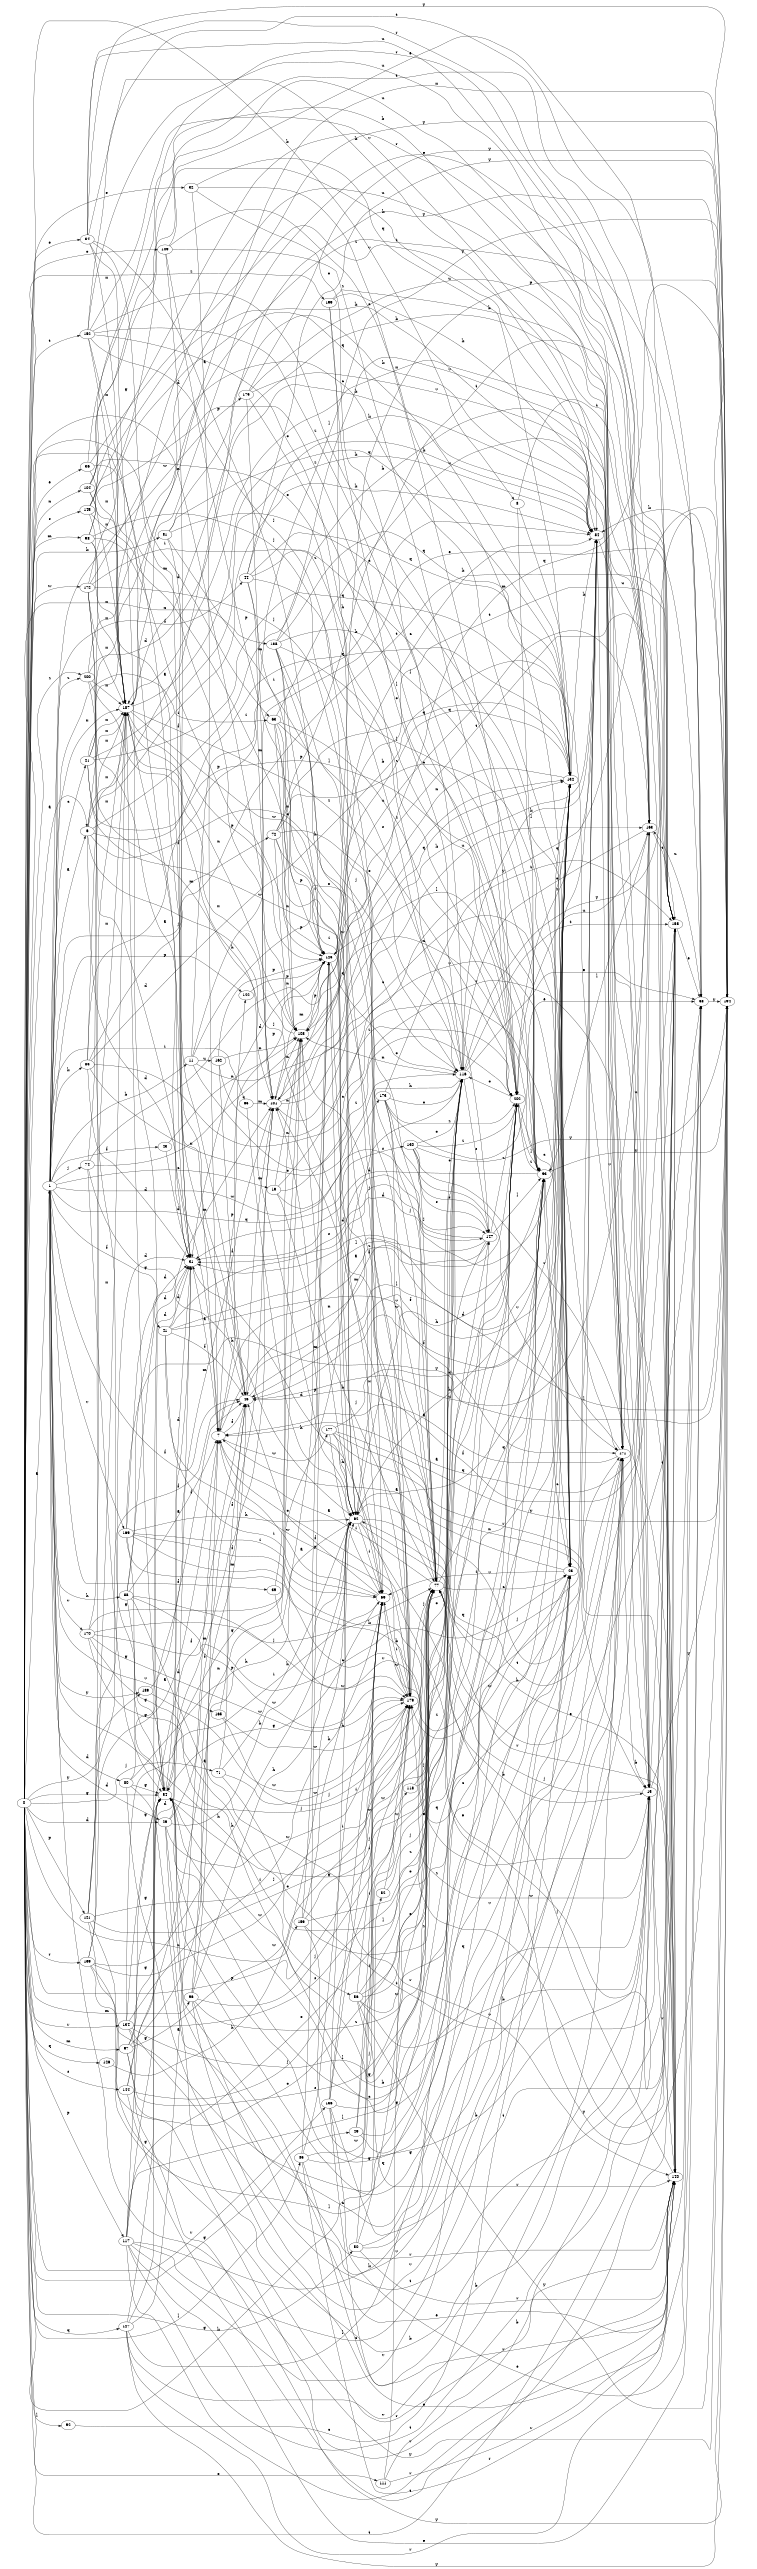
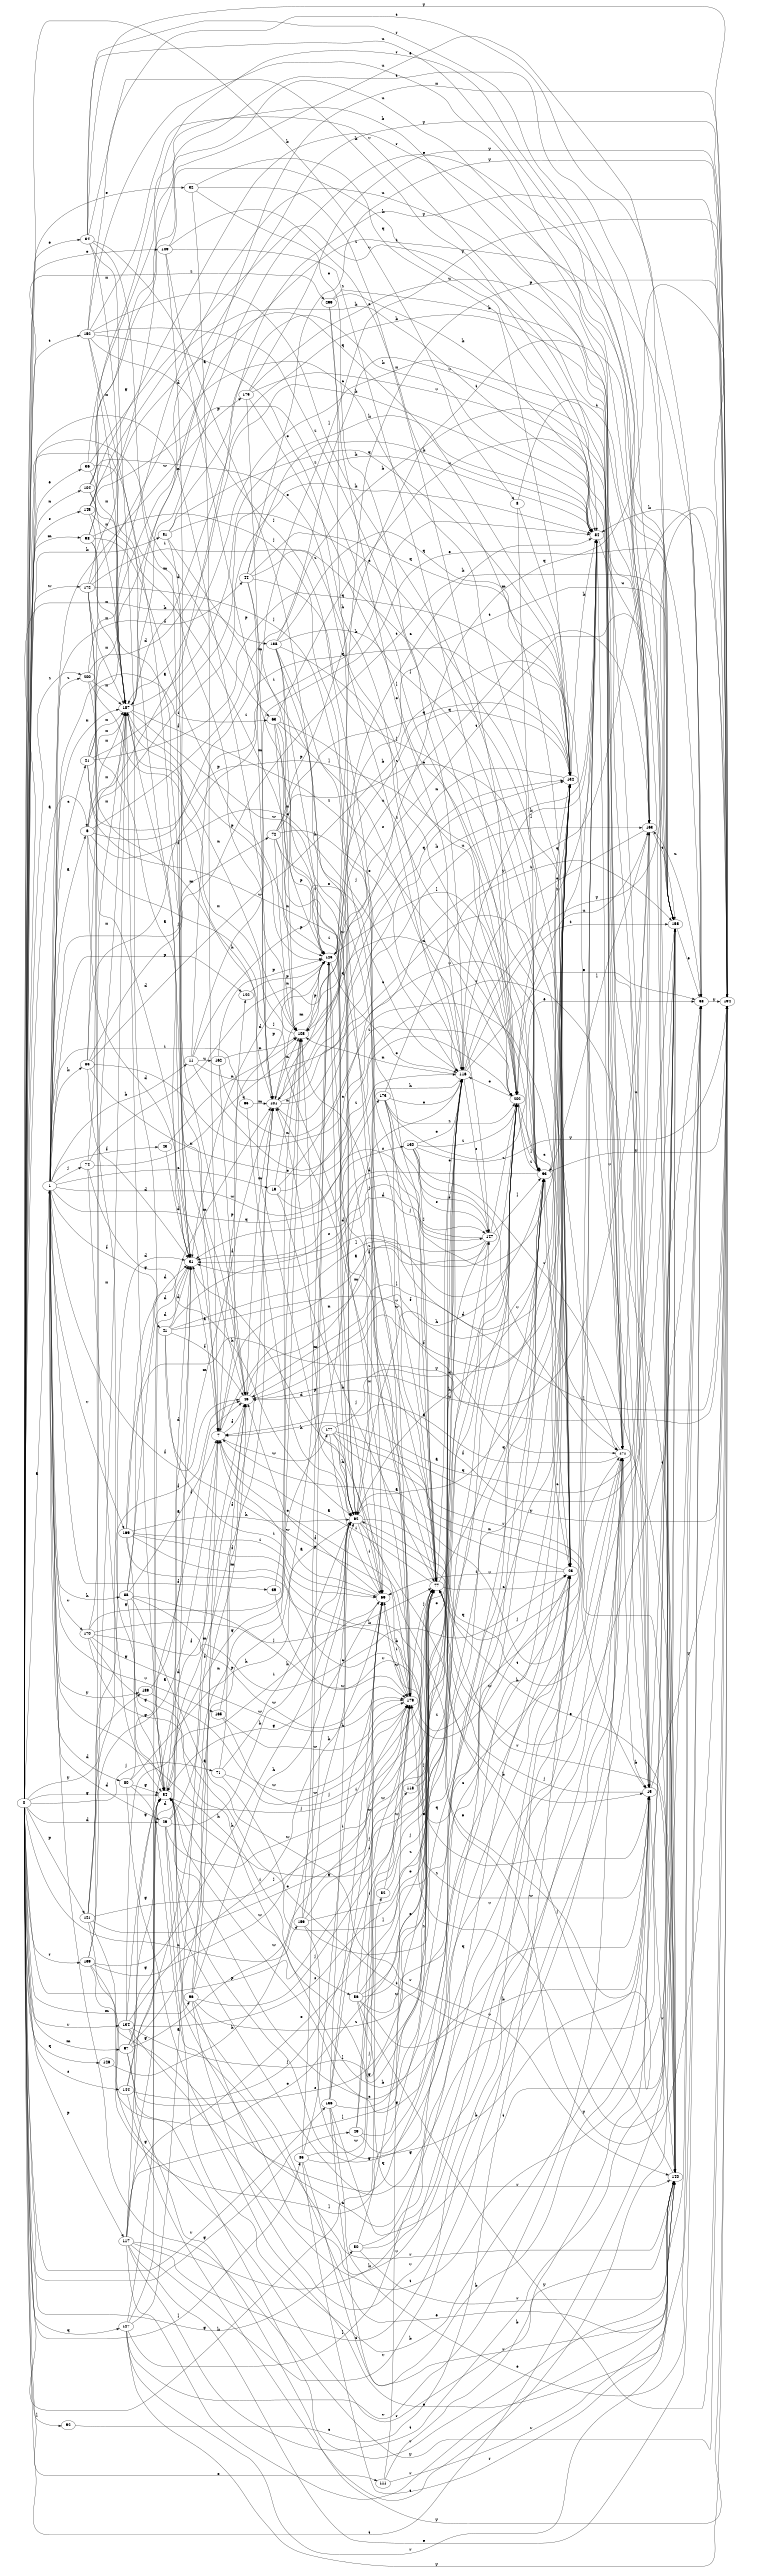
(329, 303) -> (329, 303)
(165, 608) -> (165, 608)
(369, 2019) -> none
